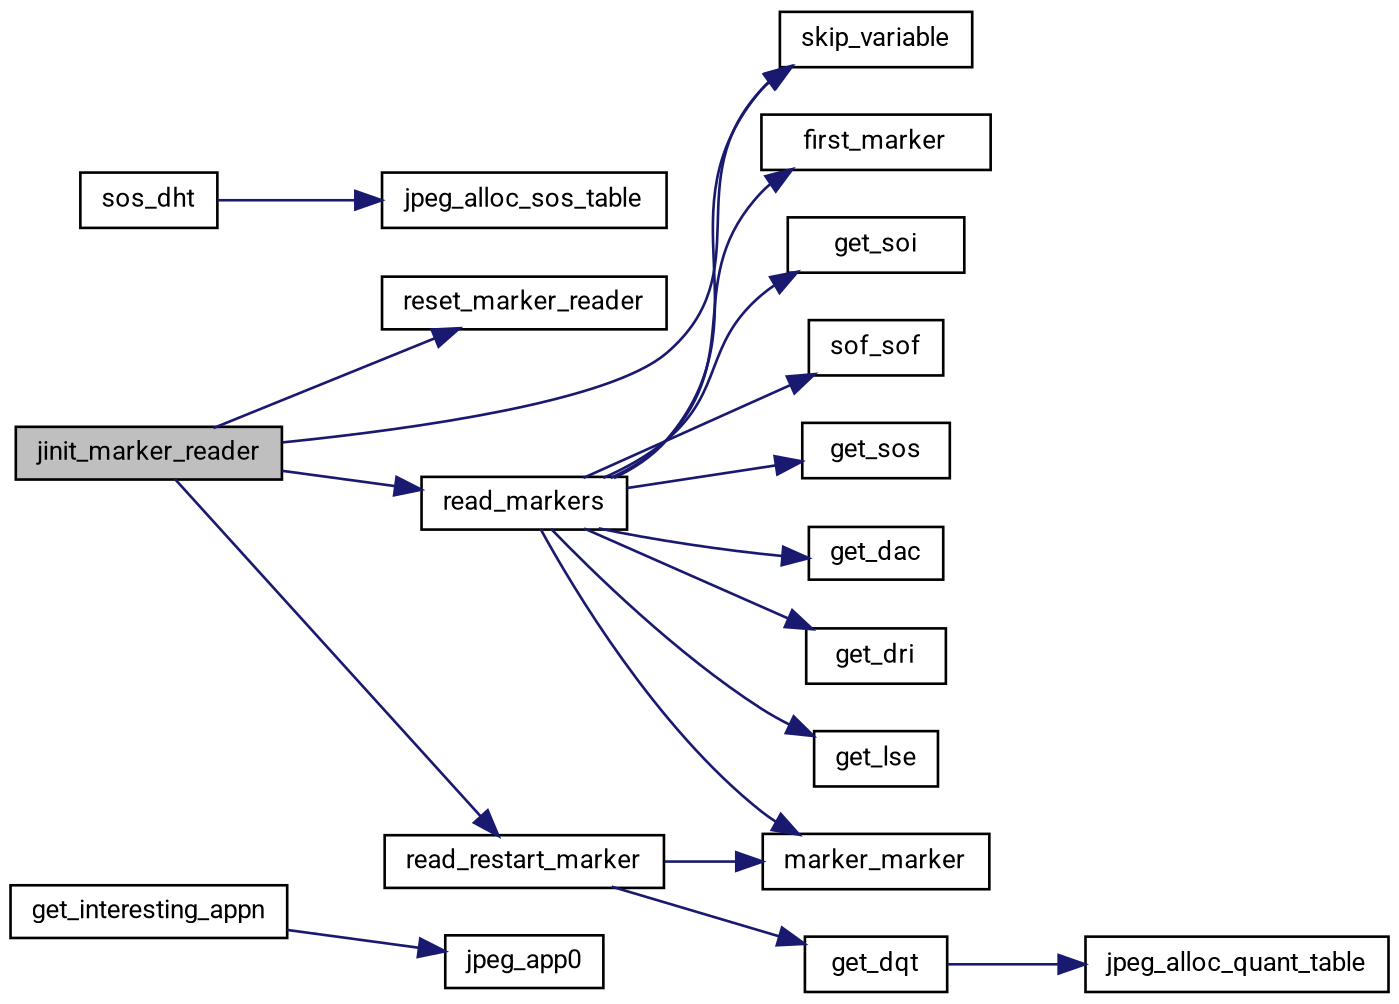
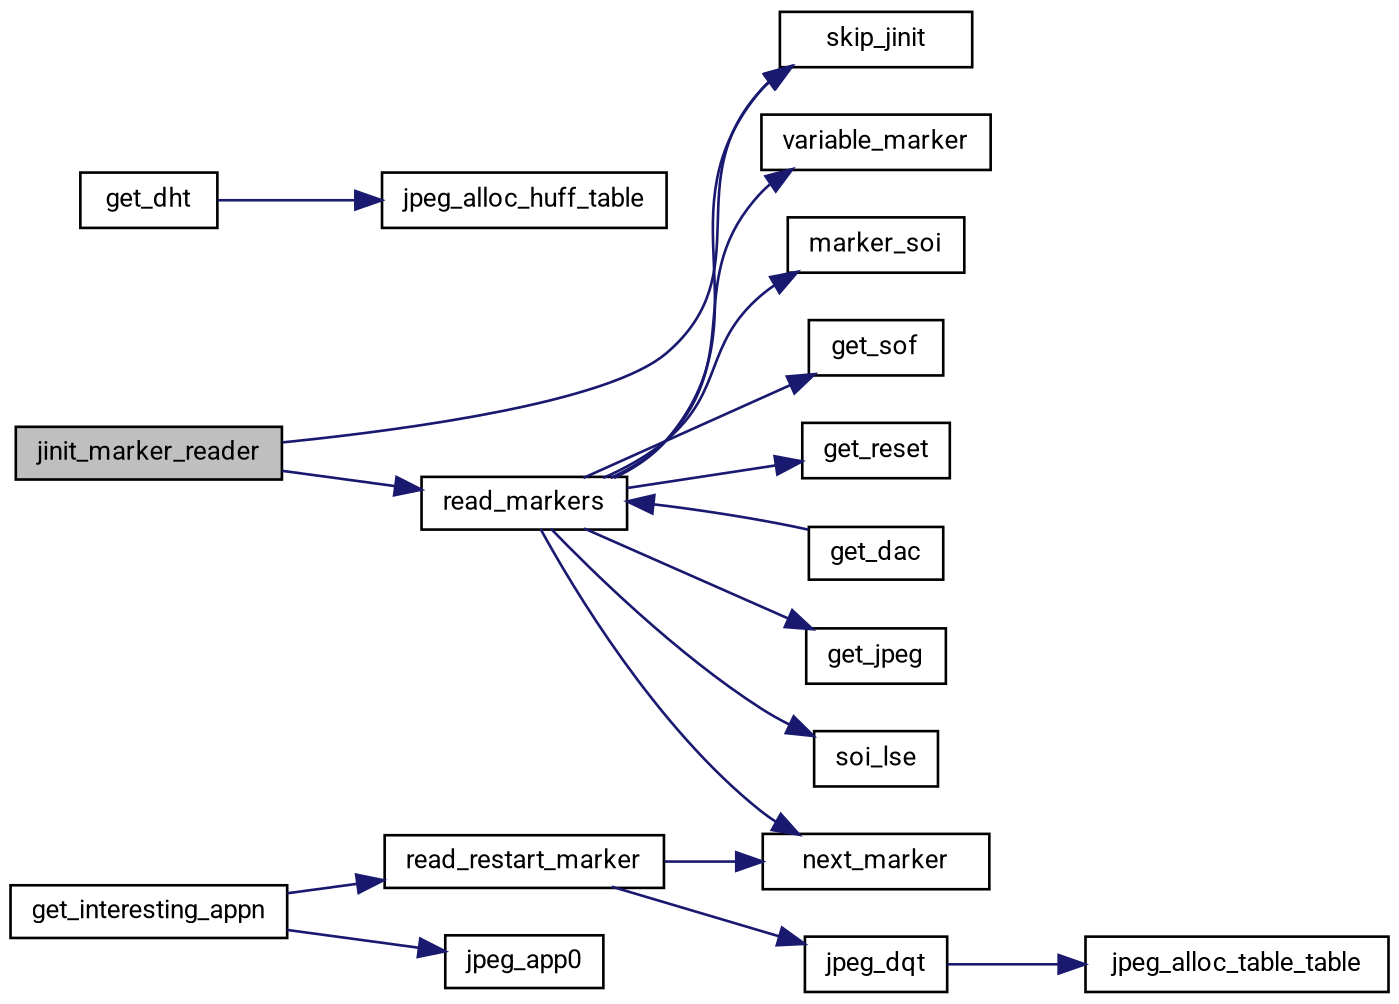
(876, 40) -> (876, 40)
(876, 142) -> (876, 142)
(149, 200) -> (149, 200)
(524, 200) -> (524, 200)
(876, 245) -> (876, 245)
(524, 303) -> none
(876, 348) -> (876, 348)
(876, 451) -> (876, 451)
(690, 545) -> (731, 515)
(328, 648) -> (322, 889)
(876, 656) -> (876, 656)
(876, 759) -> (876, 759)
(876, 862) -> (876, 862)
(876, 964) -> (876, 964)
(1237, 964) -> (1237, 964)
